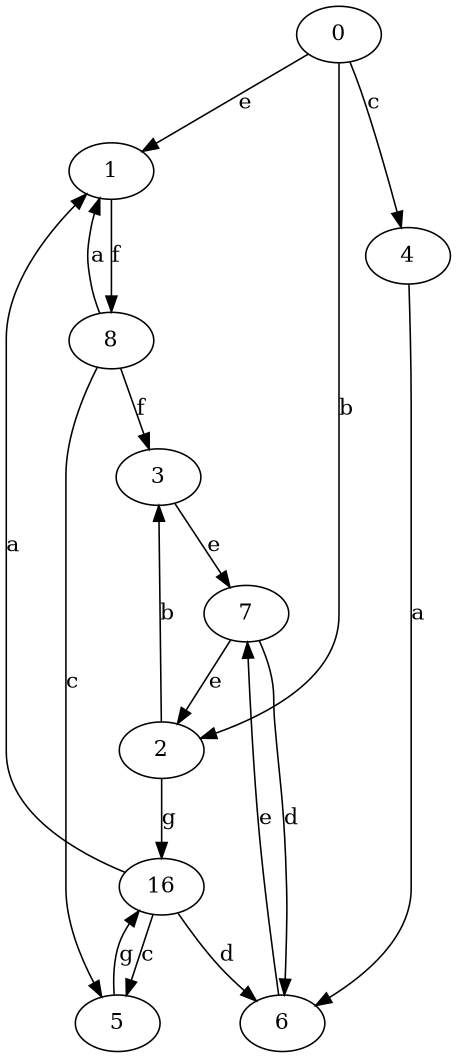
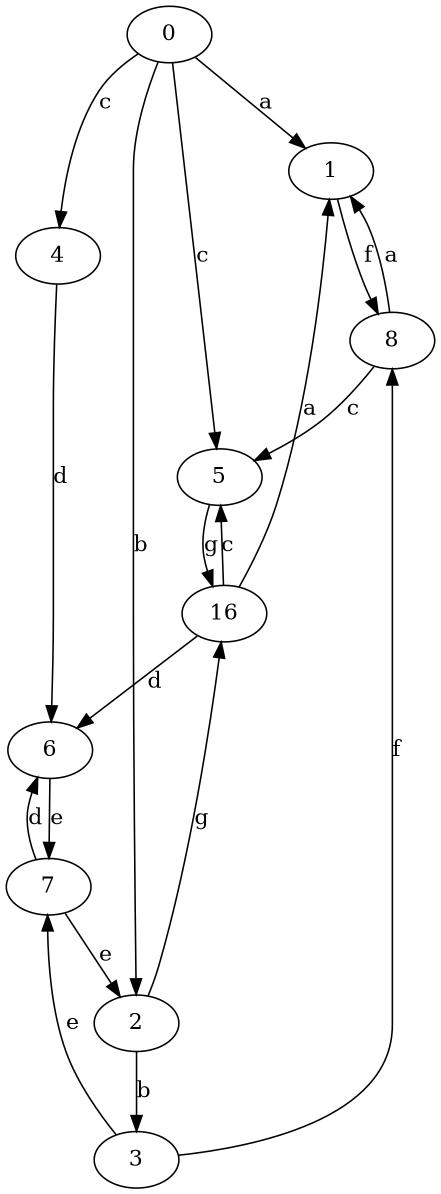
(246, 103) -> (266, 103)
none -> (194, 248)
(132, 401) -> (392, 841)
(418, 614) -> (61, 477)
